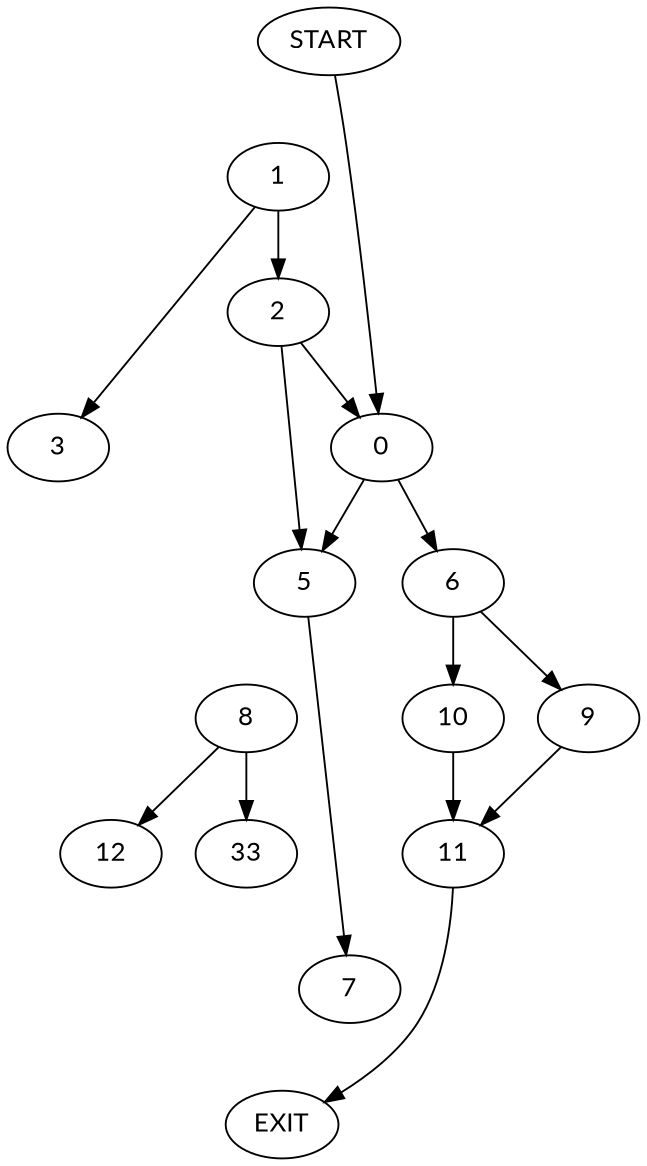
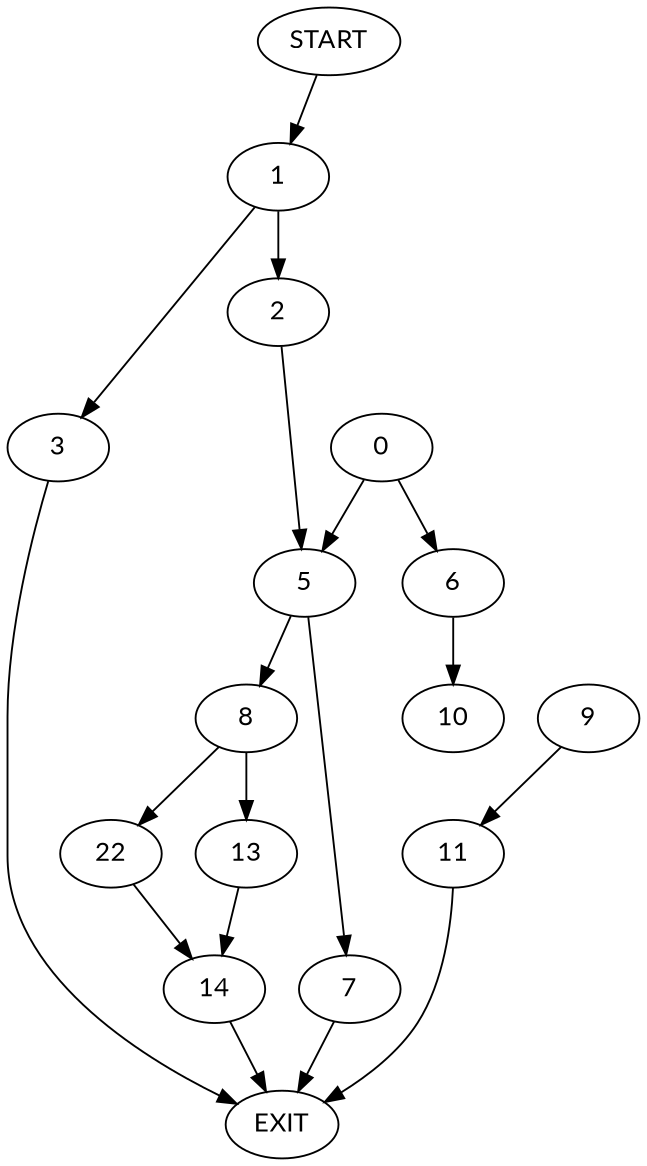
(358, 235) -> (307, 100)
(324, 372) -> none
none -> (279, 642)
(514, 644) -> none
(453, 777) -> none
none -> (8, 834)
(111, 854) -> (111, 854)
(246, 854) -> (246, 854)
none -> (214, 989)
none -> (320, 1048)
